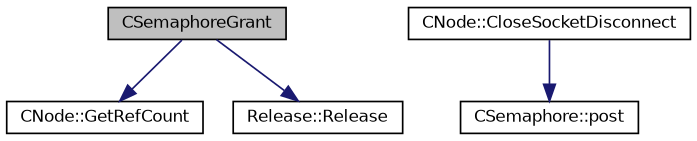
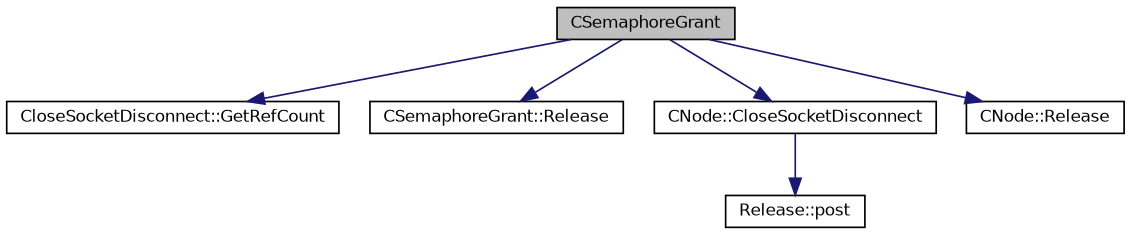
none -> (713, 66)
(105, 117) -> (173, 117)
(318, 117) -> (1045, 117)
none -> (497, 117)
(549, 117) -> (795, 211)
